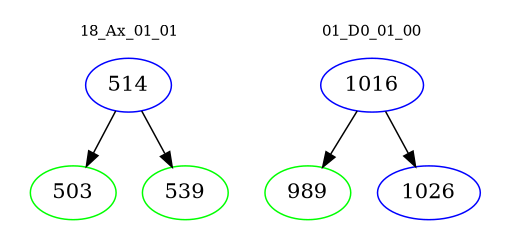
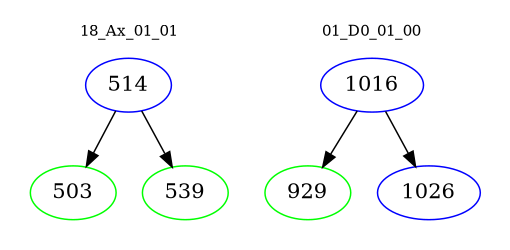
(308, 193) -> (308, 193)
